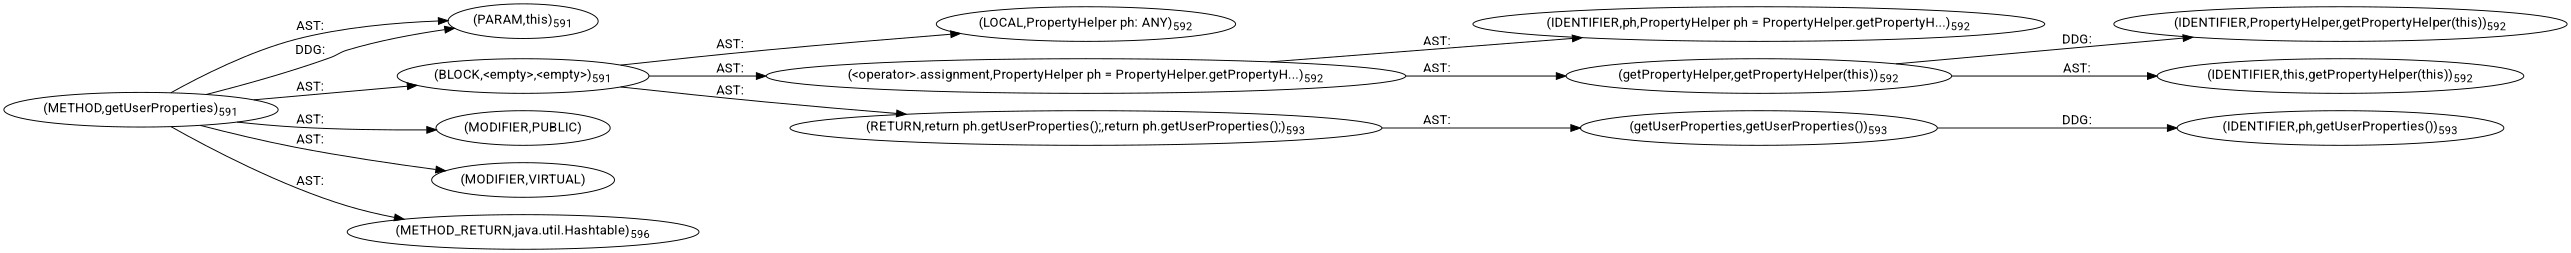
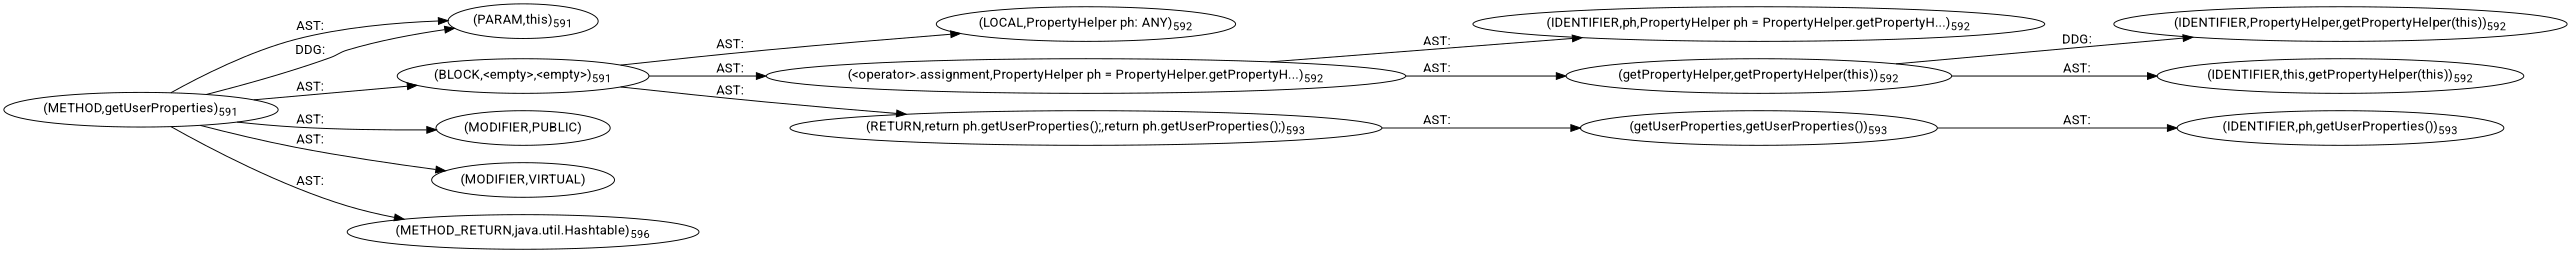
(2079, 121) -> (2079, 121)
